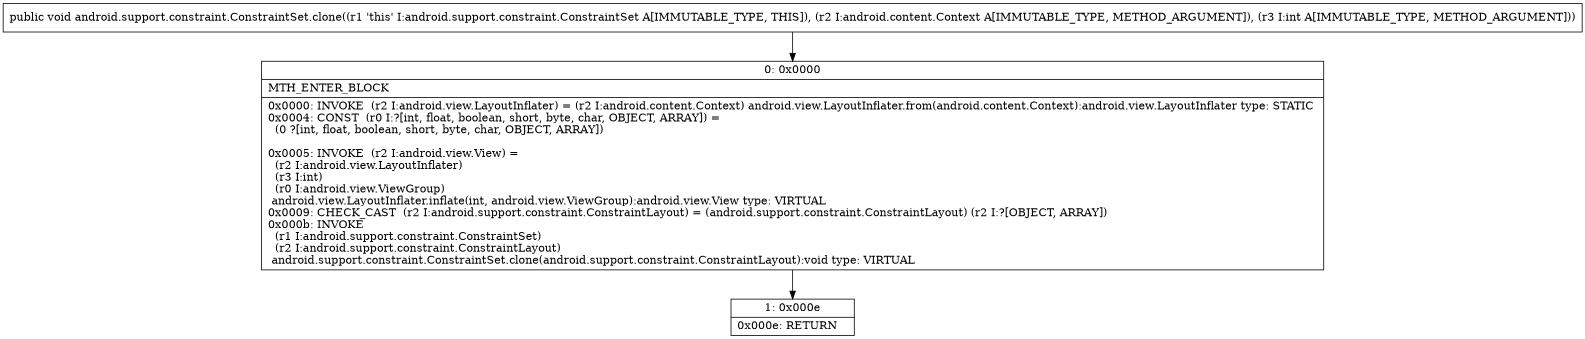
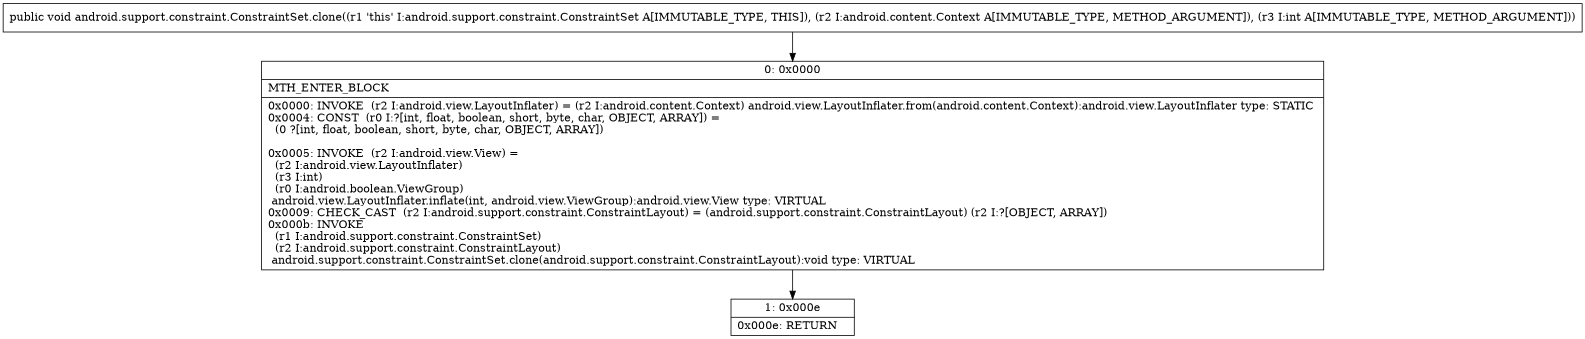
(356, 189) -> (366, 189)
